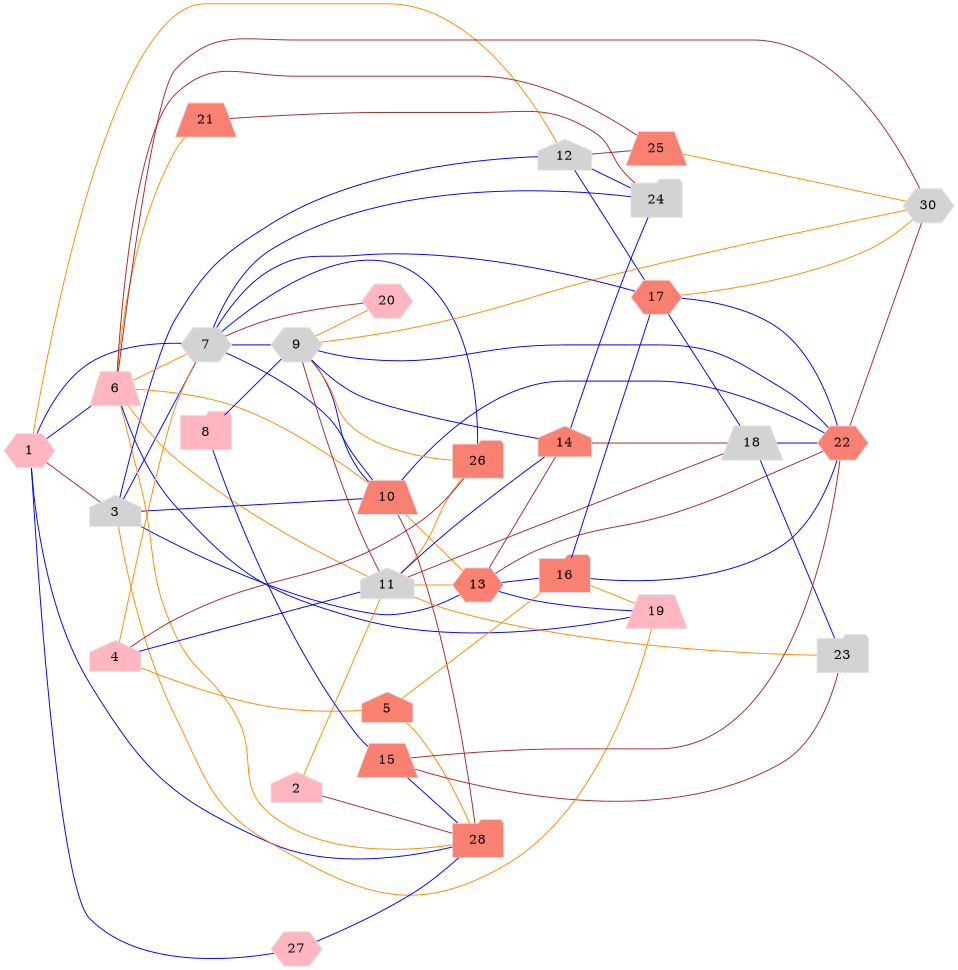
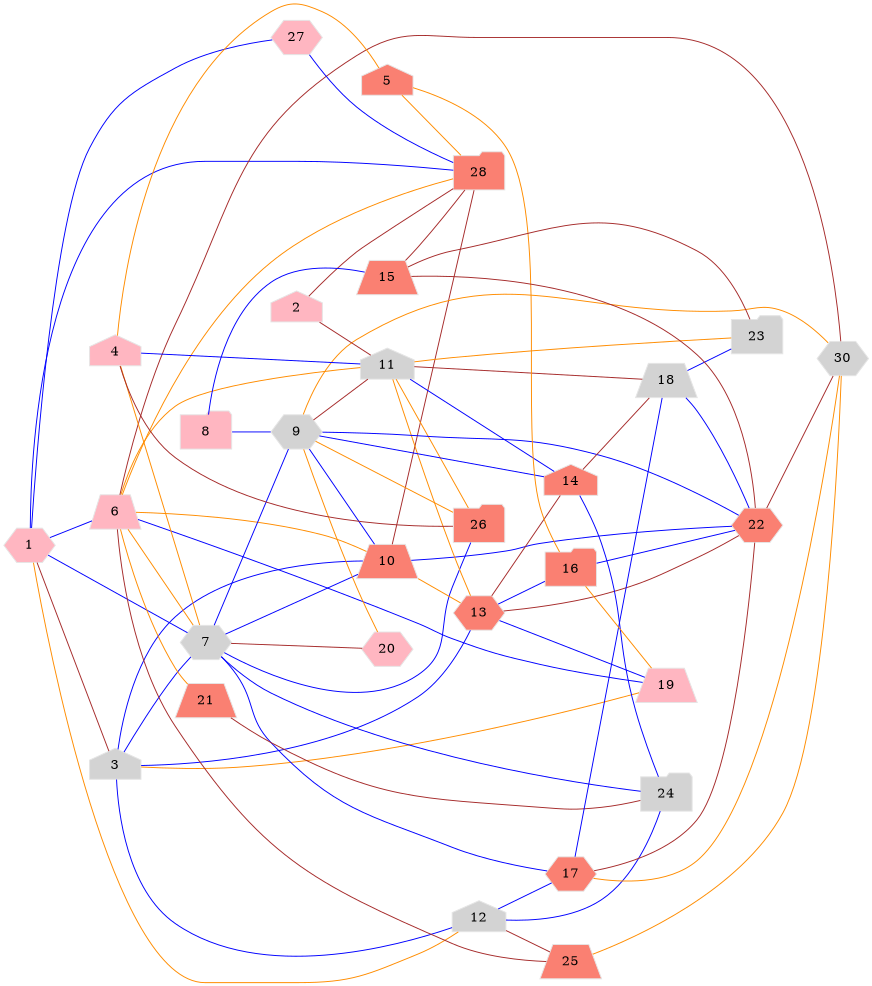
(784, 332) -> (726, 741)
(611, 436) -> none
(342, 687) -> (345, 339)
(433, 800) -> (436, 226)
